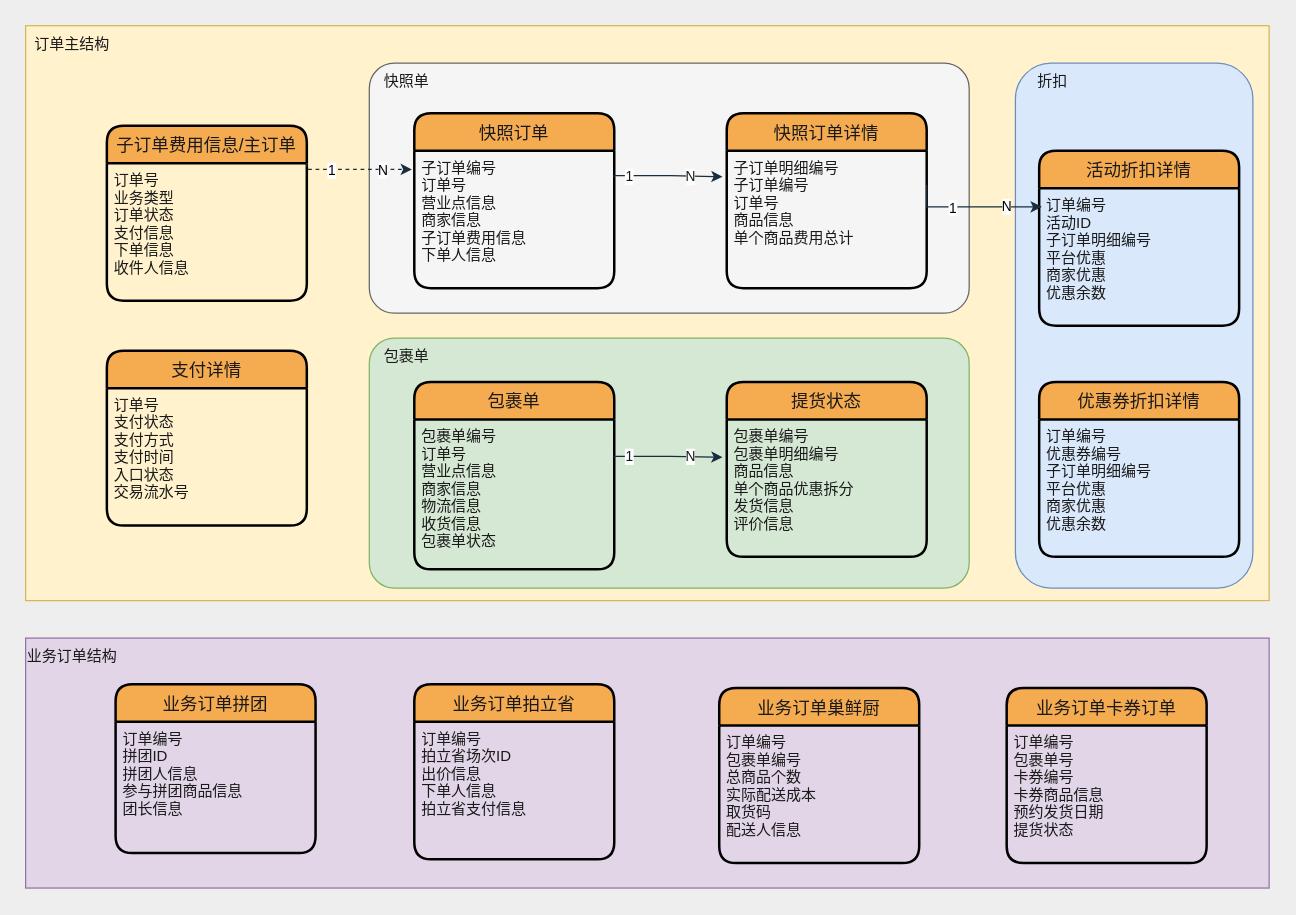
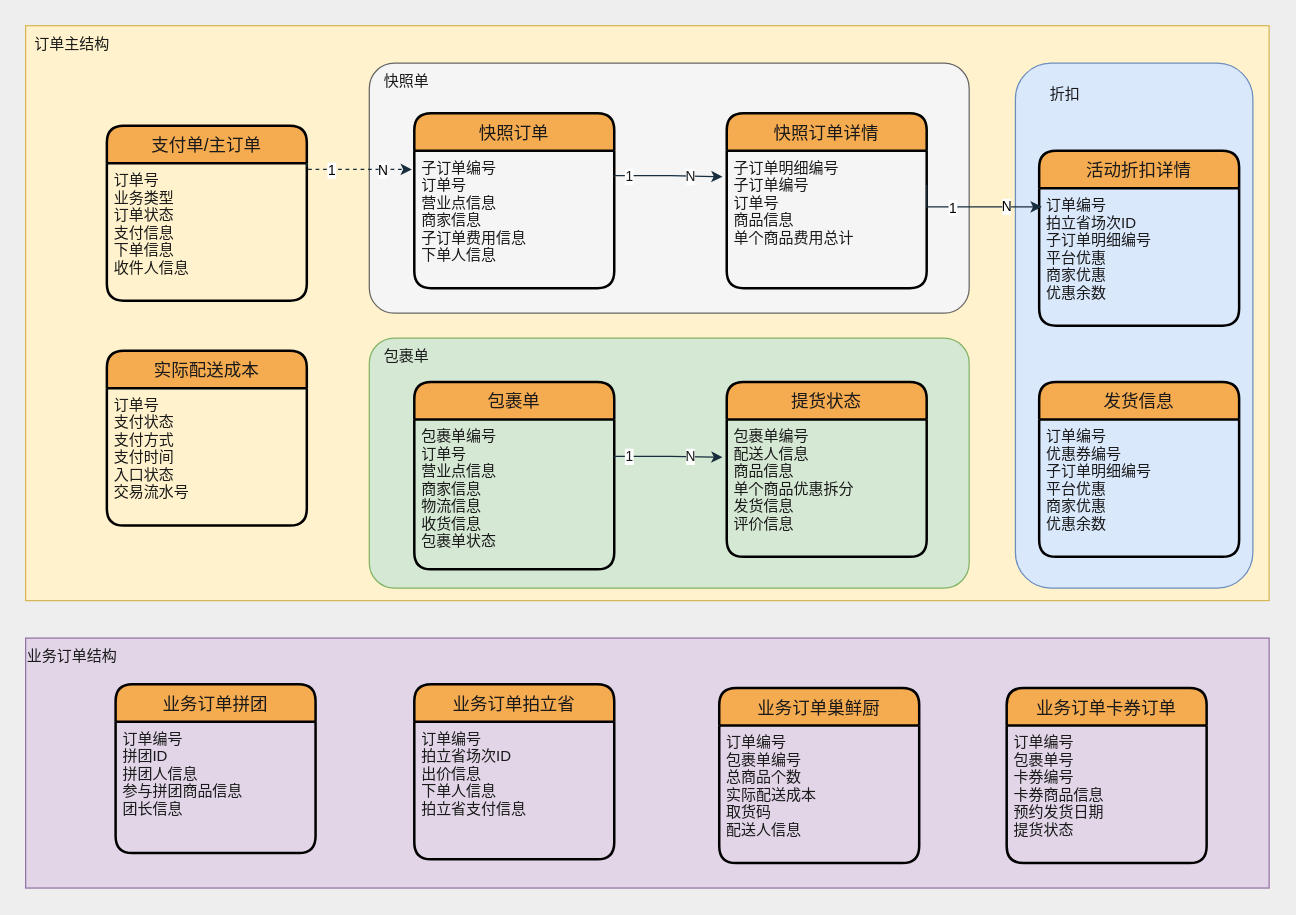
(1053, 82) -> (1066, 94)
(206, 145) -> (206, 145)
(1076, 205) -> (1076, 205)
(206, 370) -> (206, 370)
(1139, 402) -> (1139, 402)
(771, 436) -> (771, 436)
